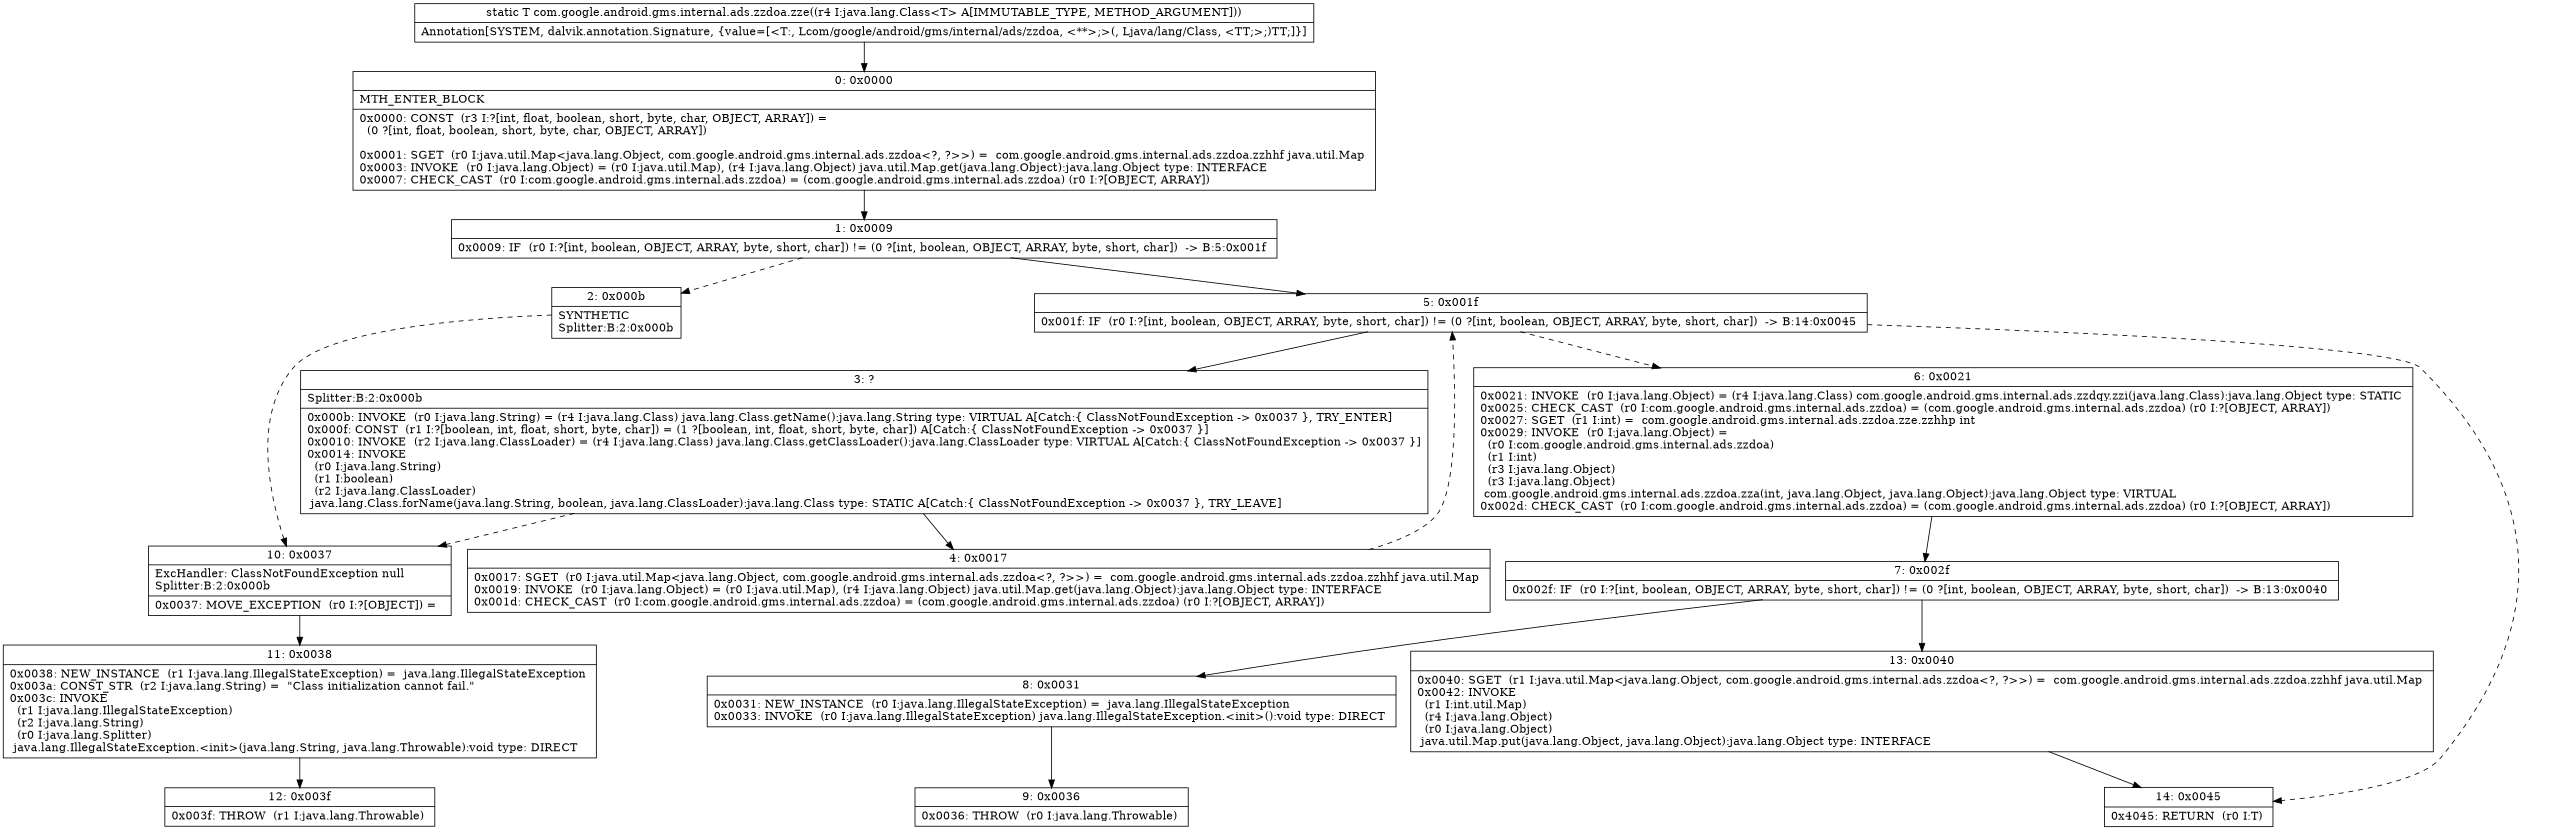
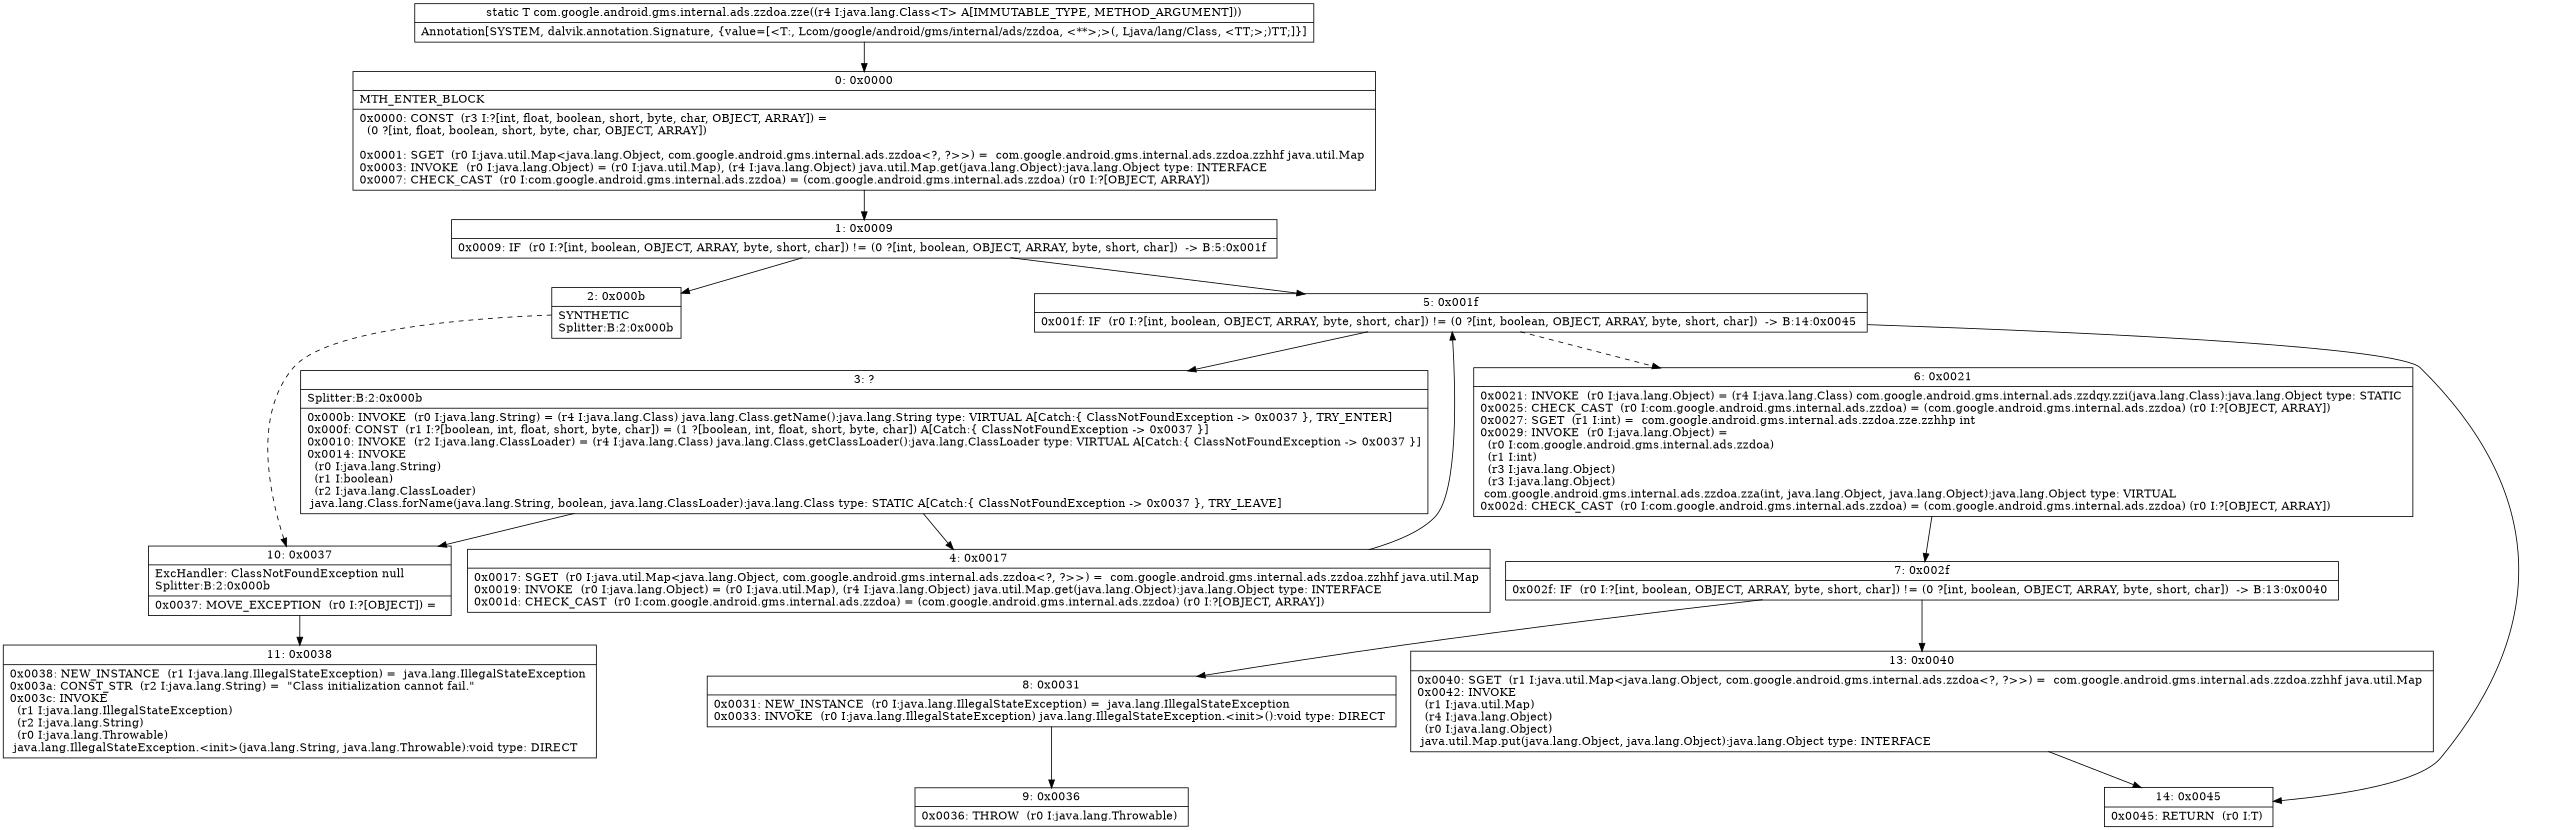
(746, 274) -> (746, 274)
(2437, 386) -> (2437, 386)
(1451, 467) -> (1451, 467)
(510, 529) -> (510, 529)
(1472, 705) -> (1476, 705)
(81, 735) -> (89, 735)
(300, 807) -> none
(2189, 816) -> (2189, 816)
